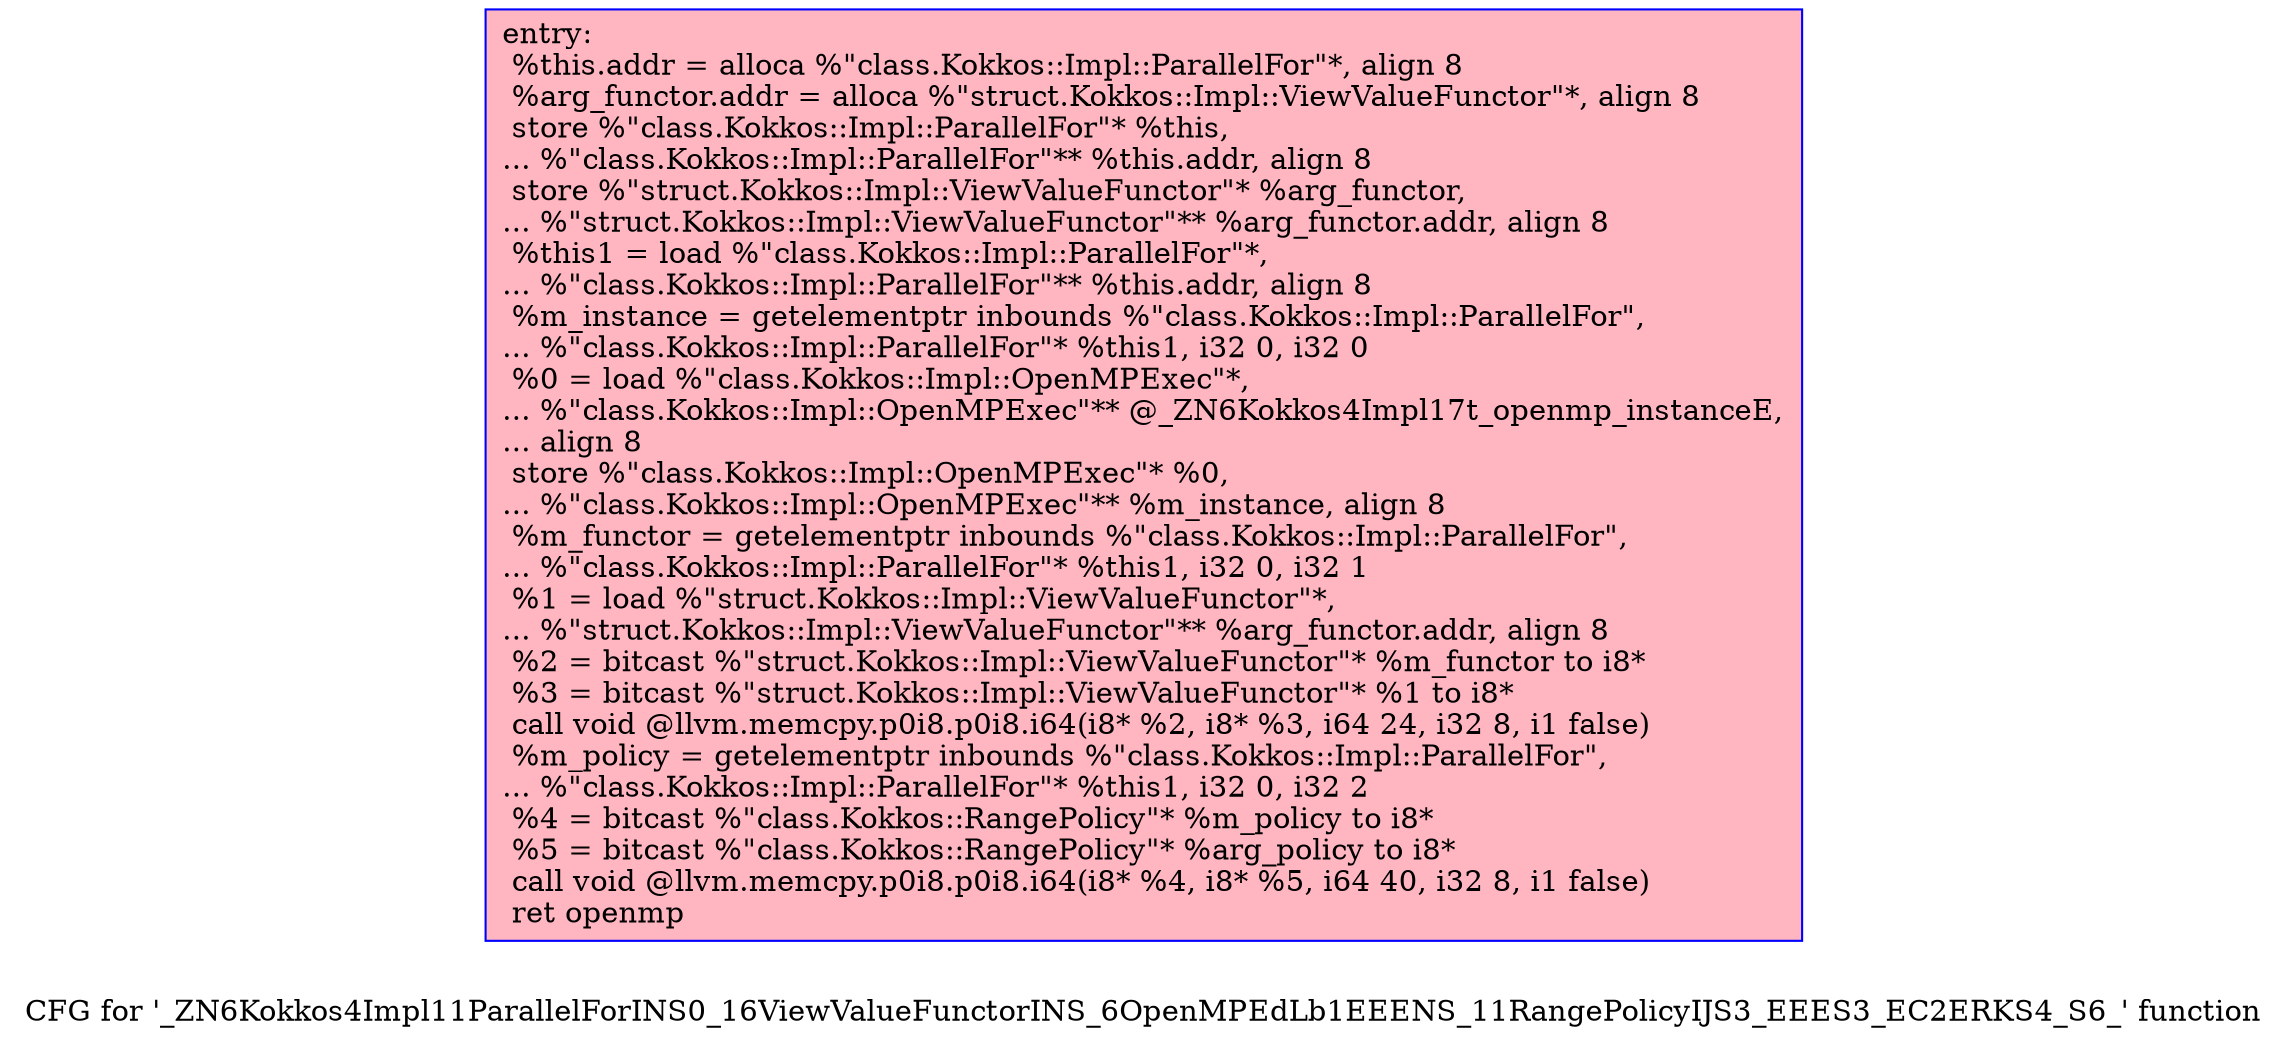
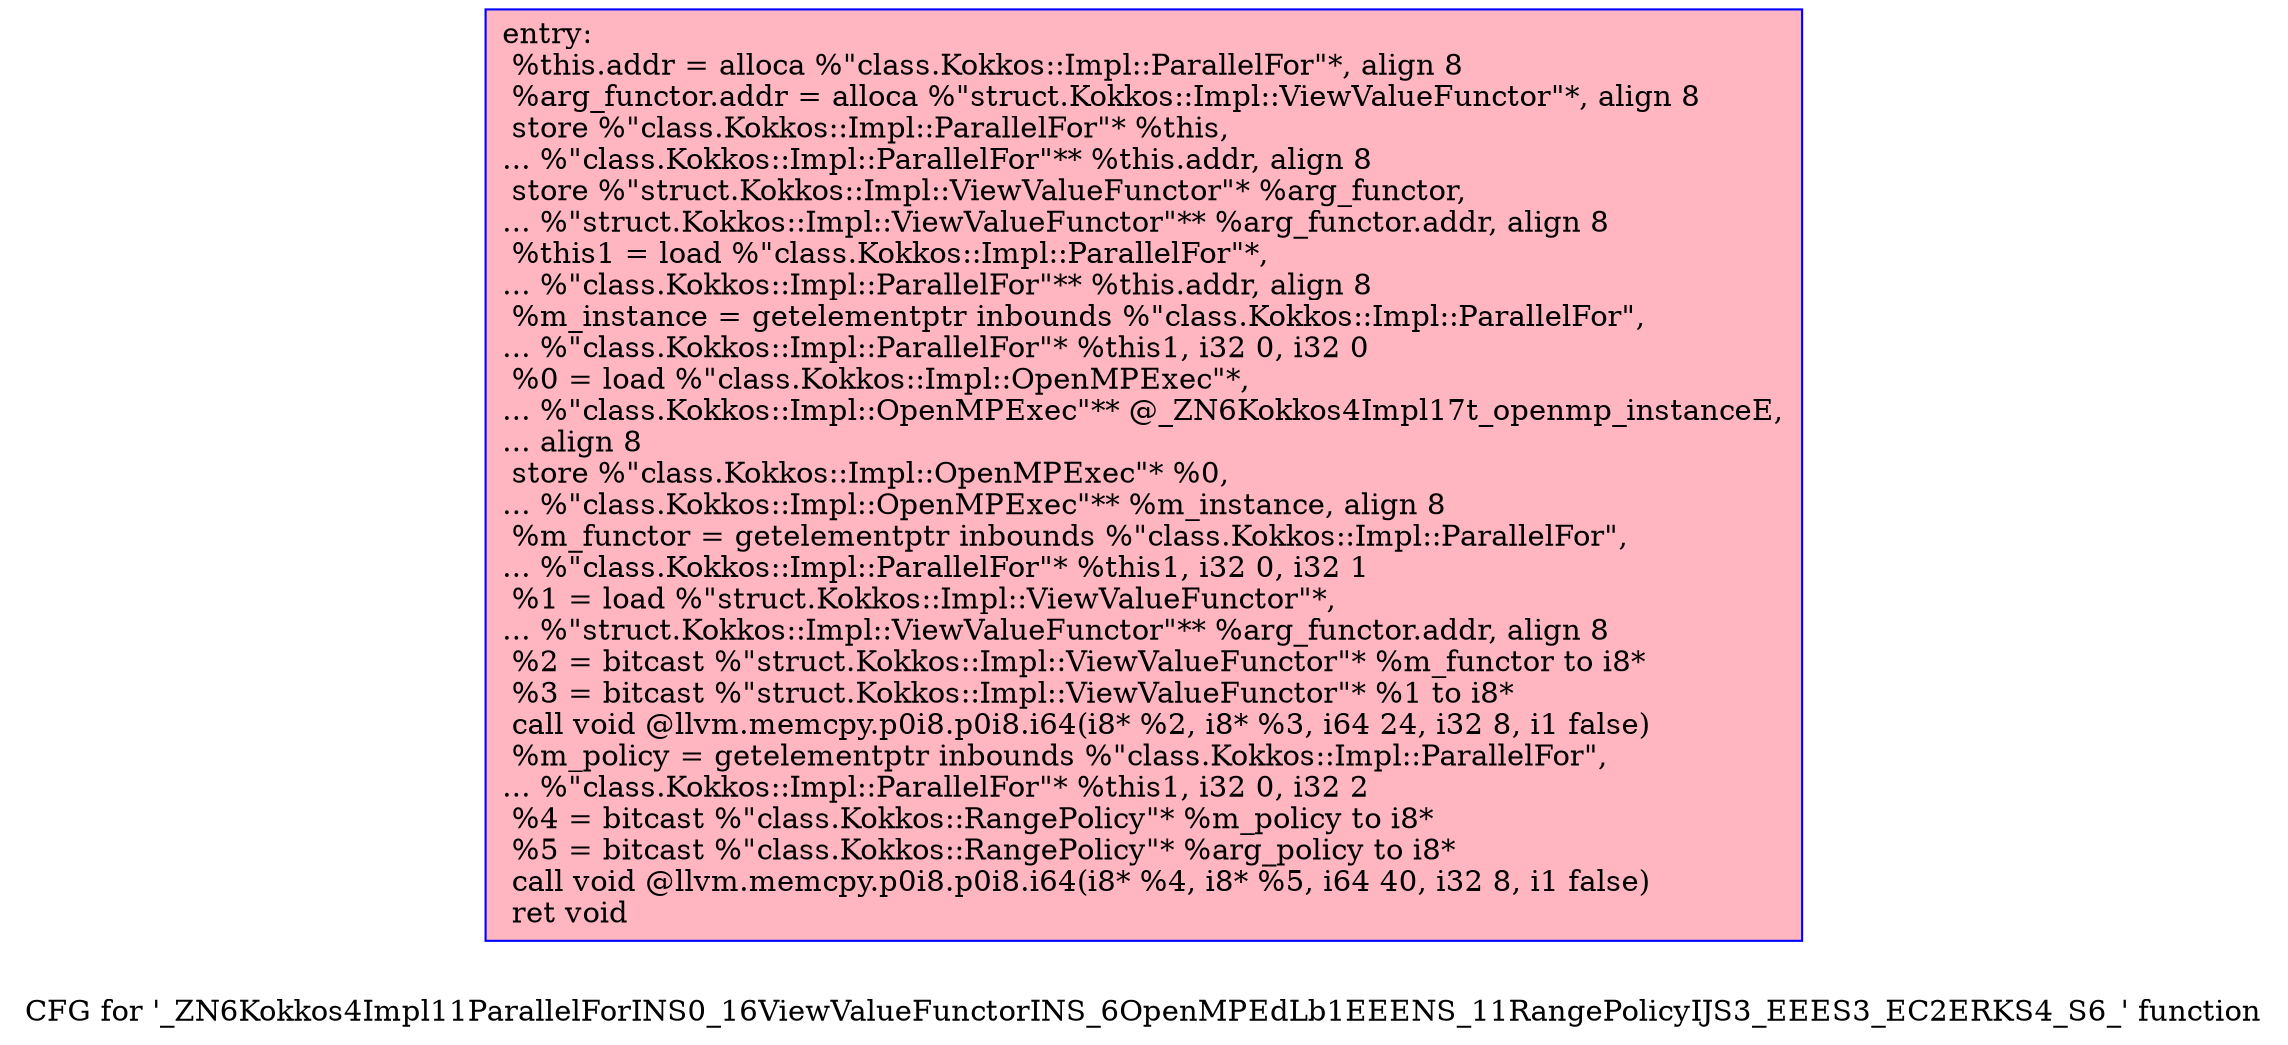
(594, 914) -> (566, 914)
